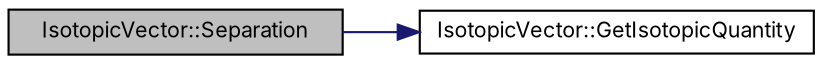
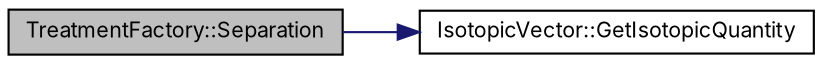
(176, 32) -> (176, 32)
